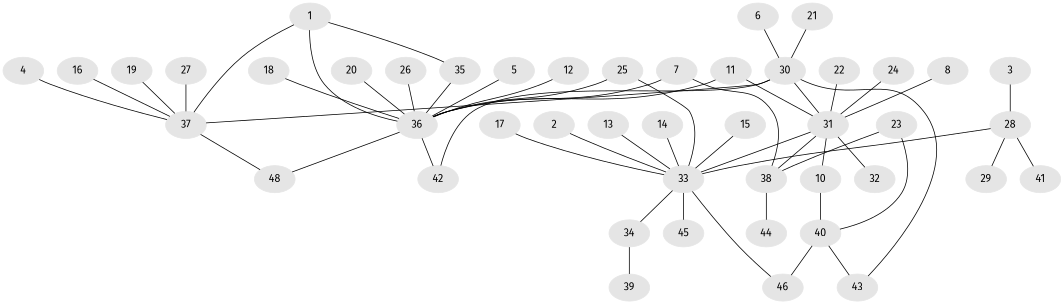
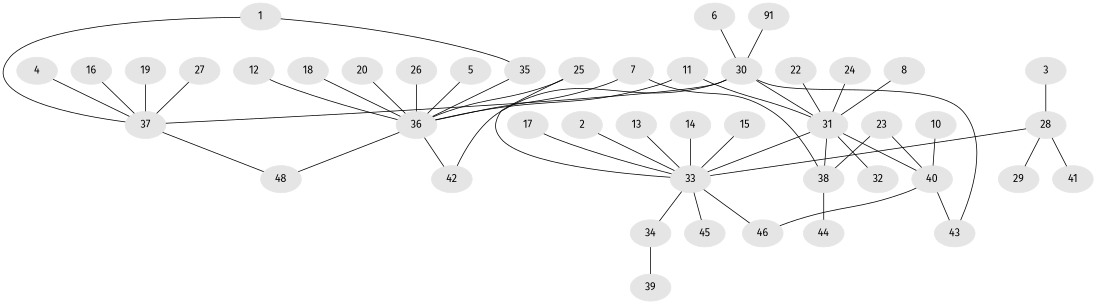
(812, 17) -> (769, 17)
(329, 89) -> none
(825, 147) -> (885, 155)
